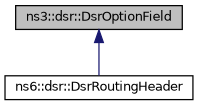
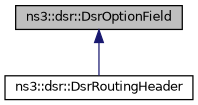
(99, 88) -> (99, 88)
